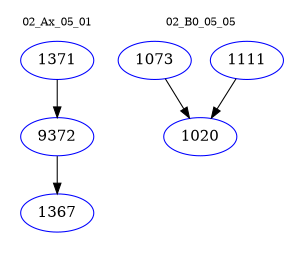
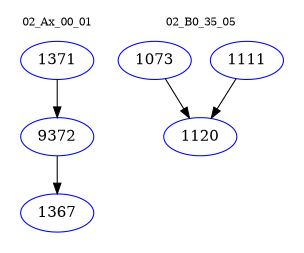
(57, 23) -> (57, 23)
(201, 23) -> (201, 23)
(200, 137) -> (200, 137)
